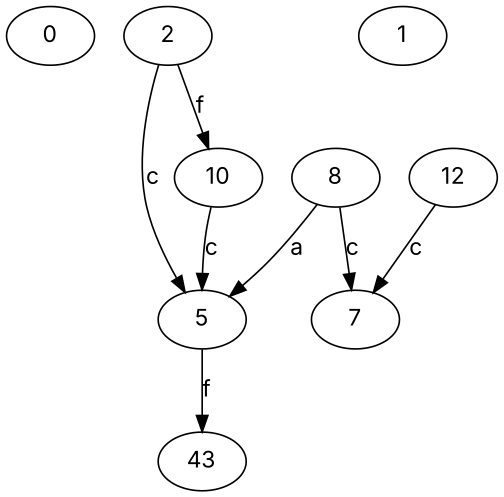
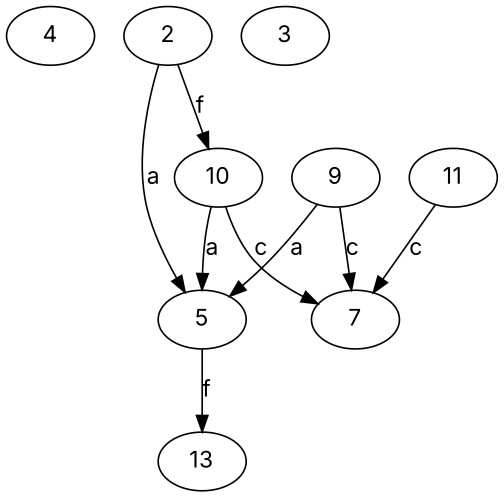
(51, 36) -> (51, 36)
none -> (285, 36)
(403, 36) -> none
(153, 178) -> (153, 178)
(336, 178) -> (336, 178)
(453, 178) -> (453, 178)
(212, 249) -> (212, 249)
none -> (254, 261)
(202, 461) -> (202, 461)
